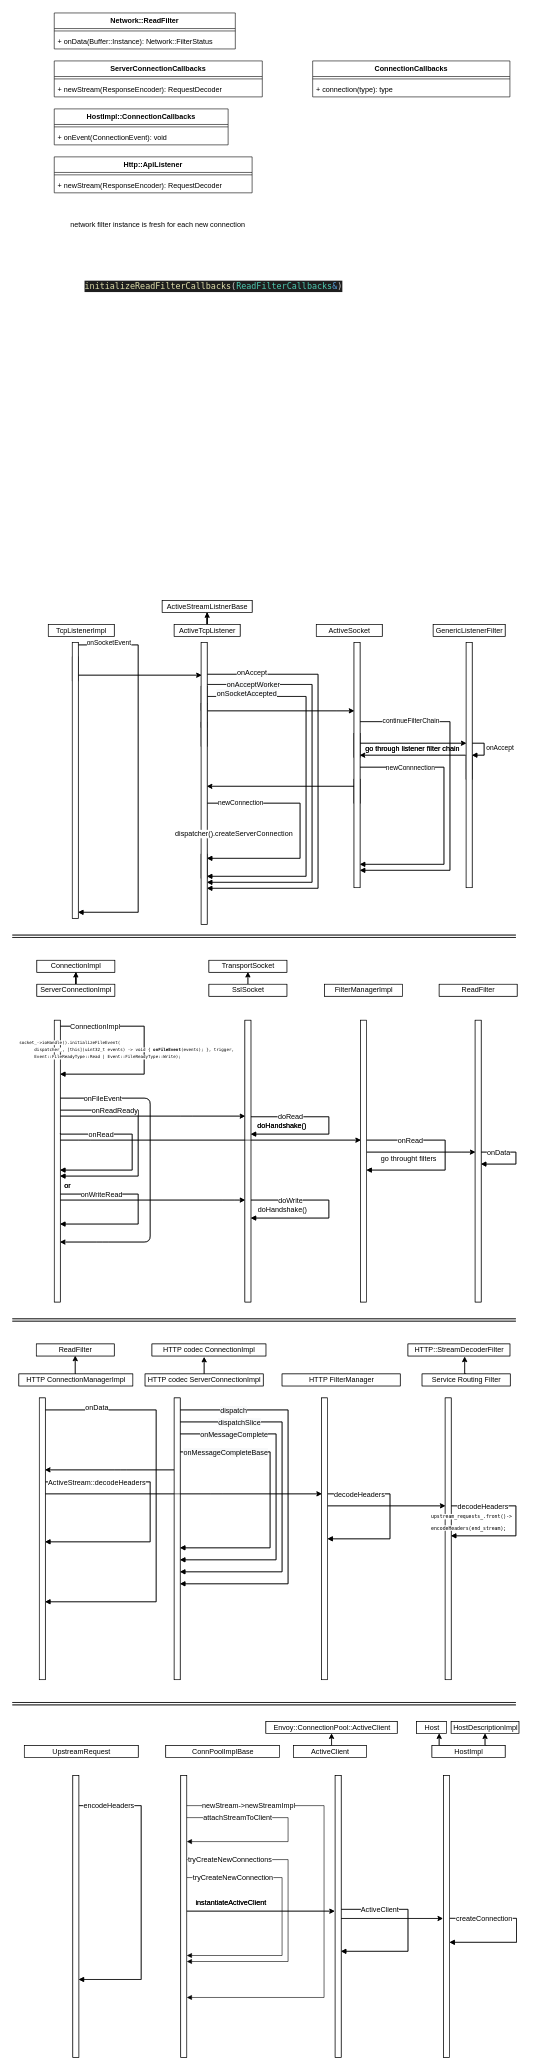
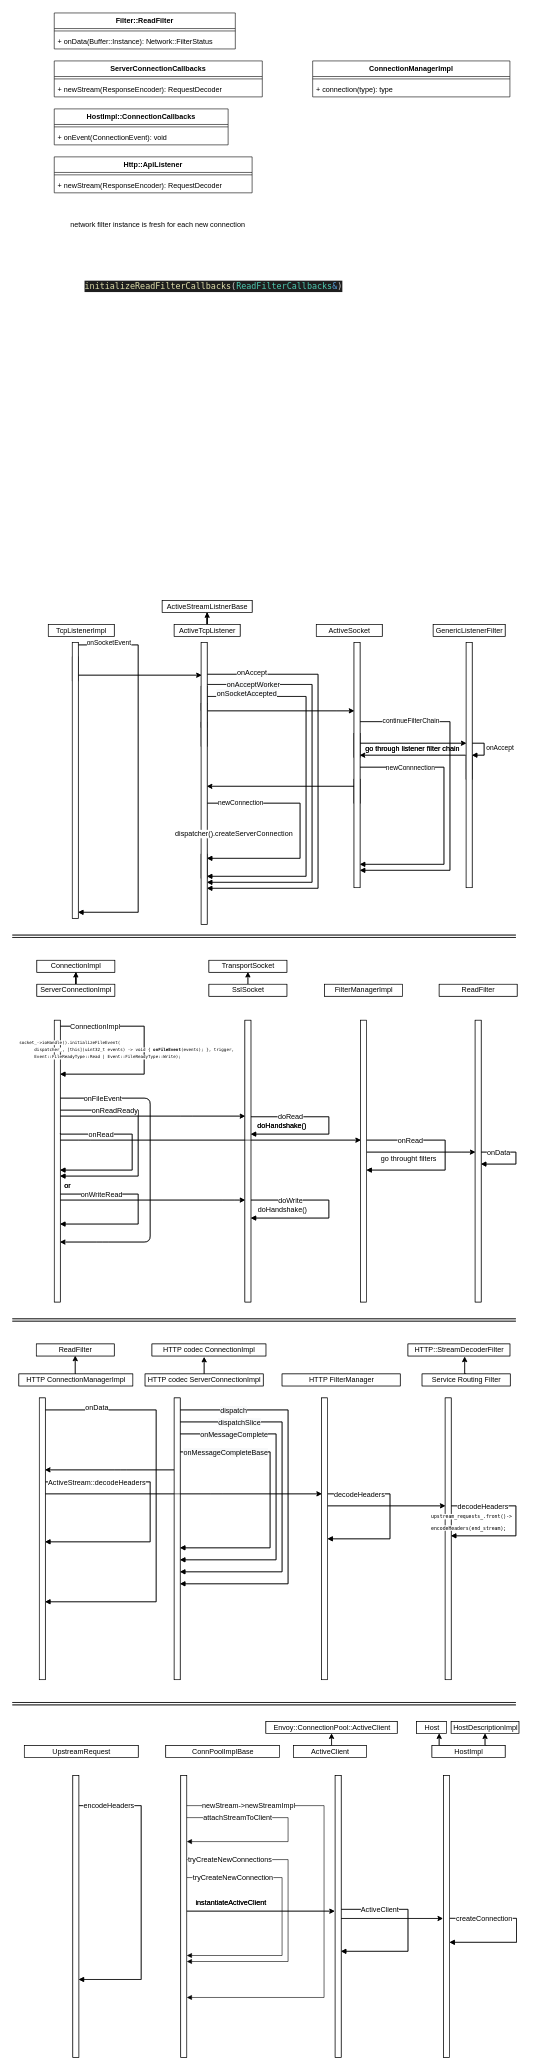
(145, 20) -> (145, 20)
(411, 68) -> (411, 68)
